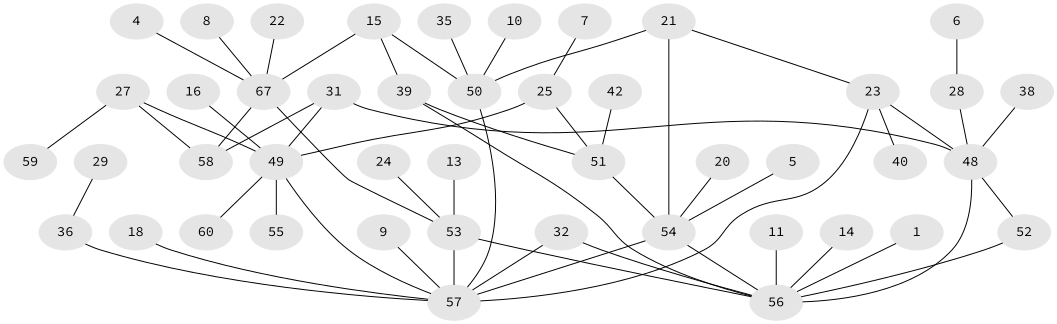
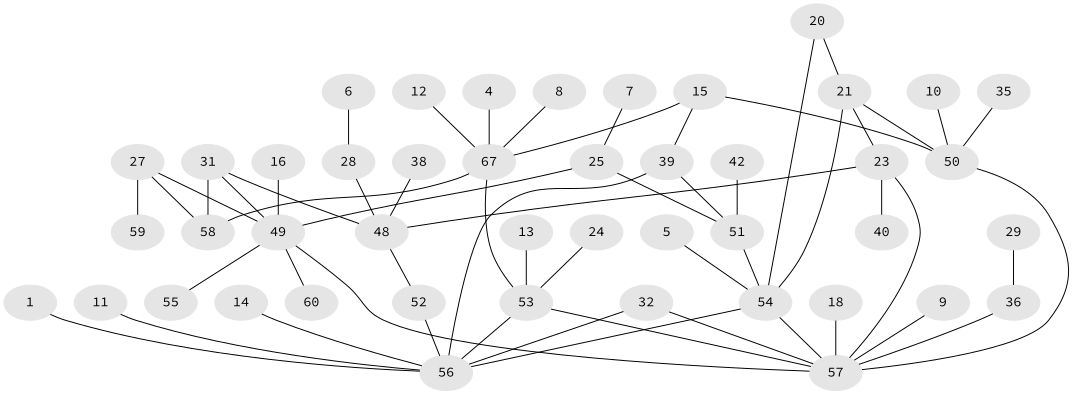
(277, 21) -> (419, 92)
none -> (831, 57)
(917, 276) -> none
